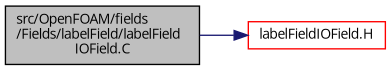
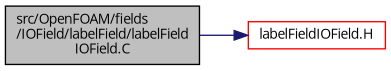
(102, 35) -> (102, 35)
